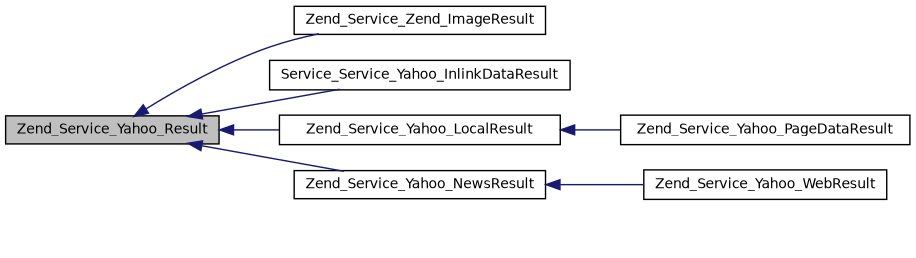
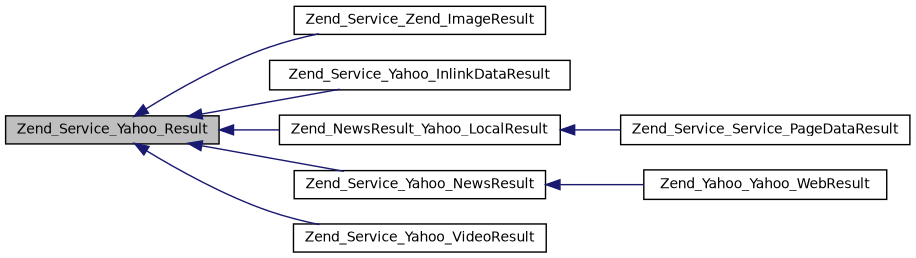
(420, 75) -> (420, 75)
(420, 130) -> (420, 130)
(765, 130) -> (765, 130)
(765, 185) -> (765, 185)
none -> (420, 238)
